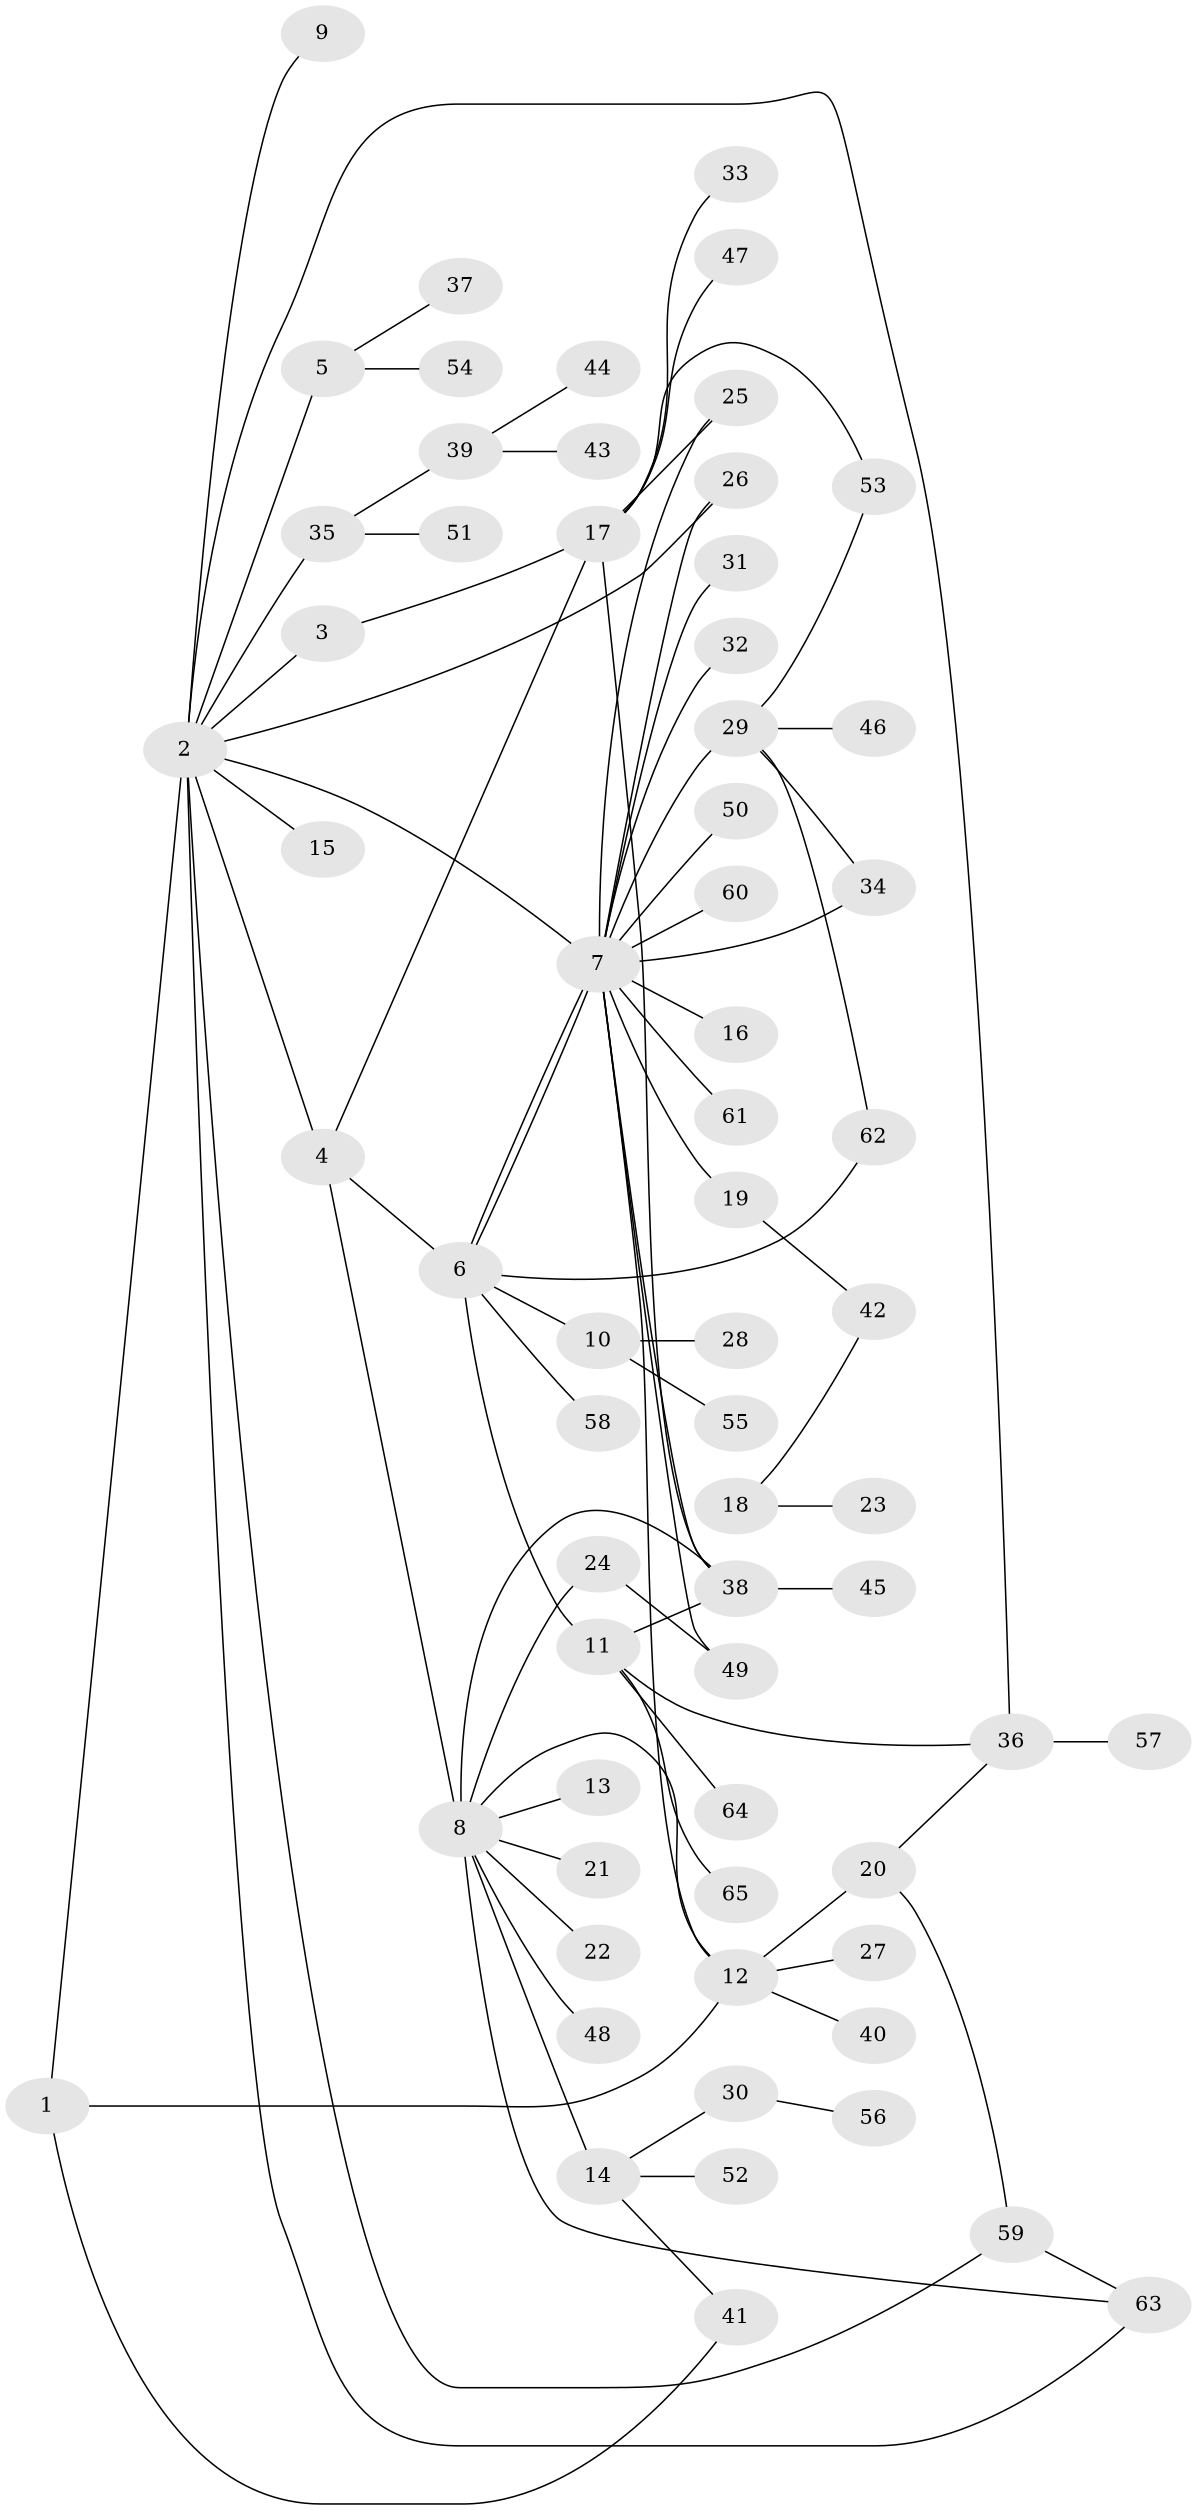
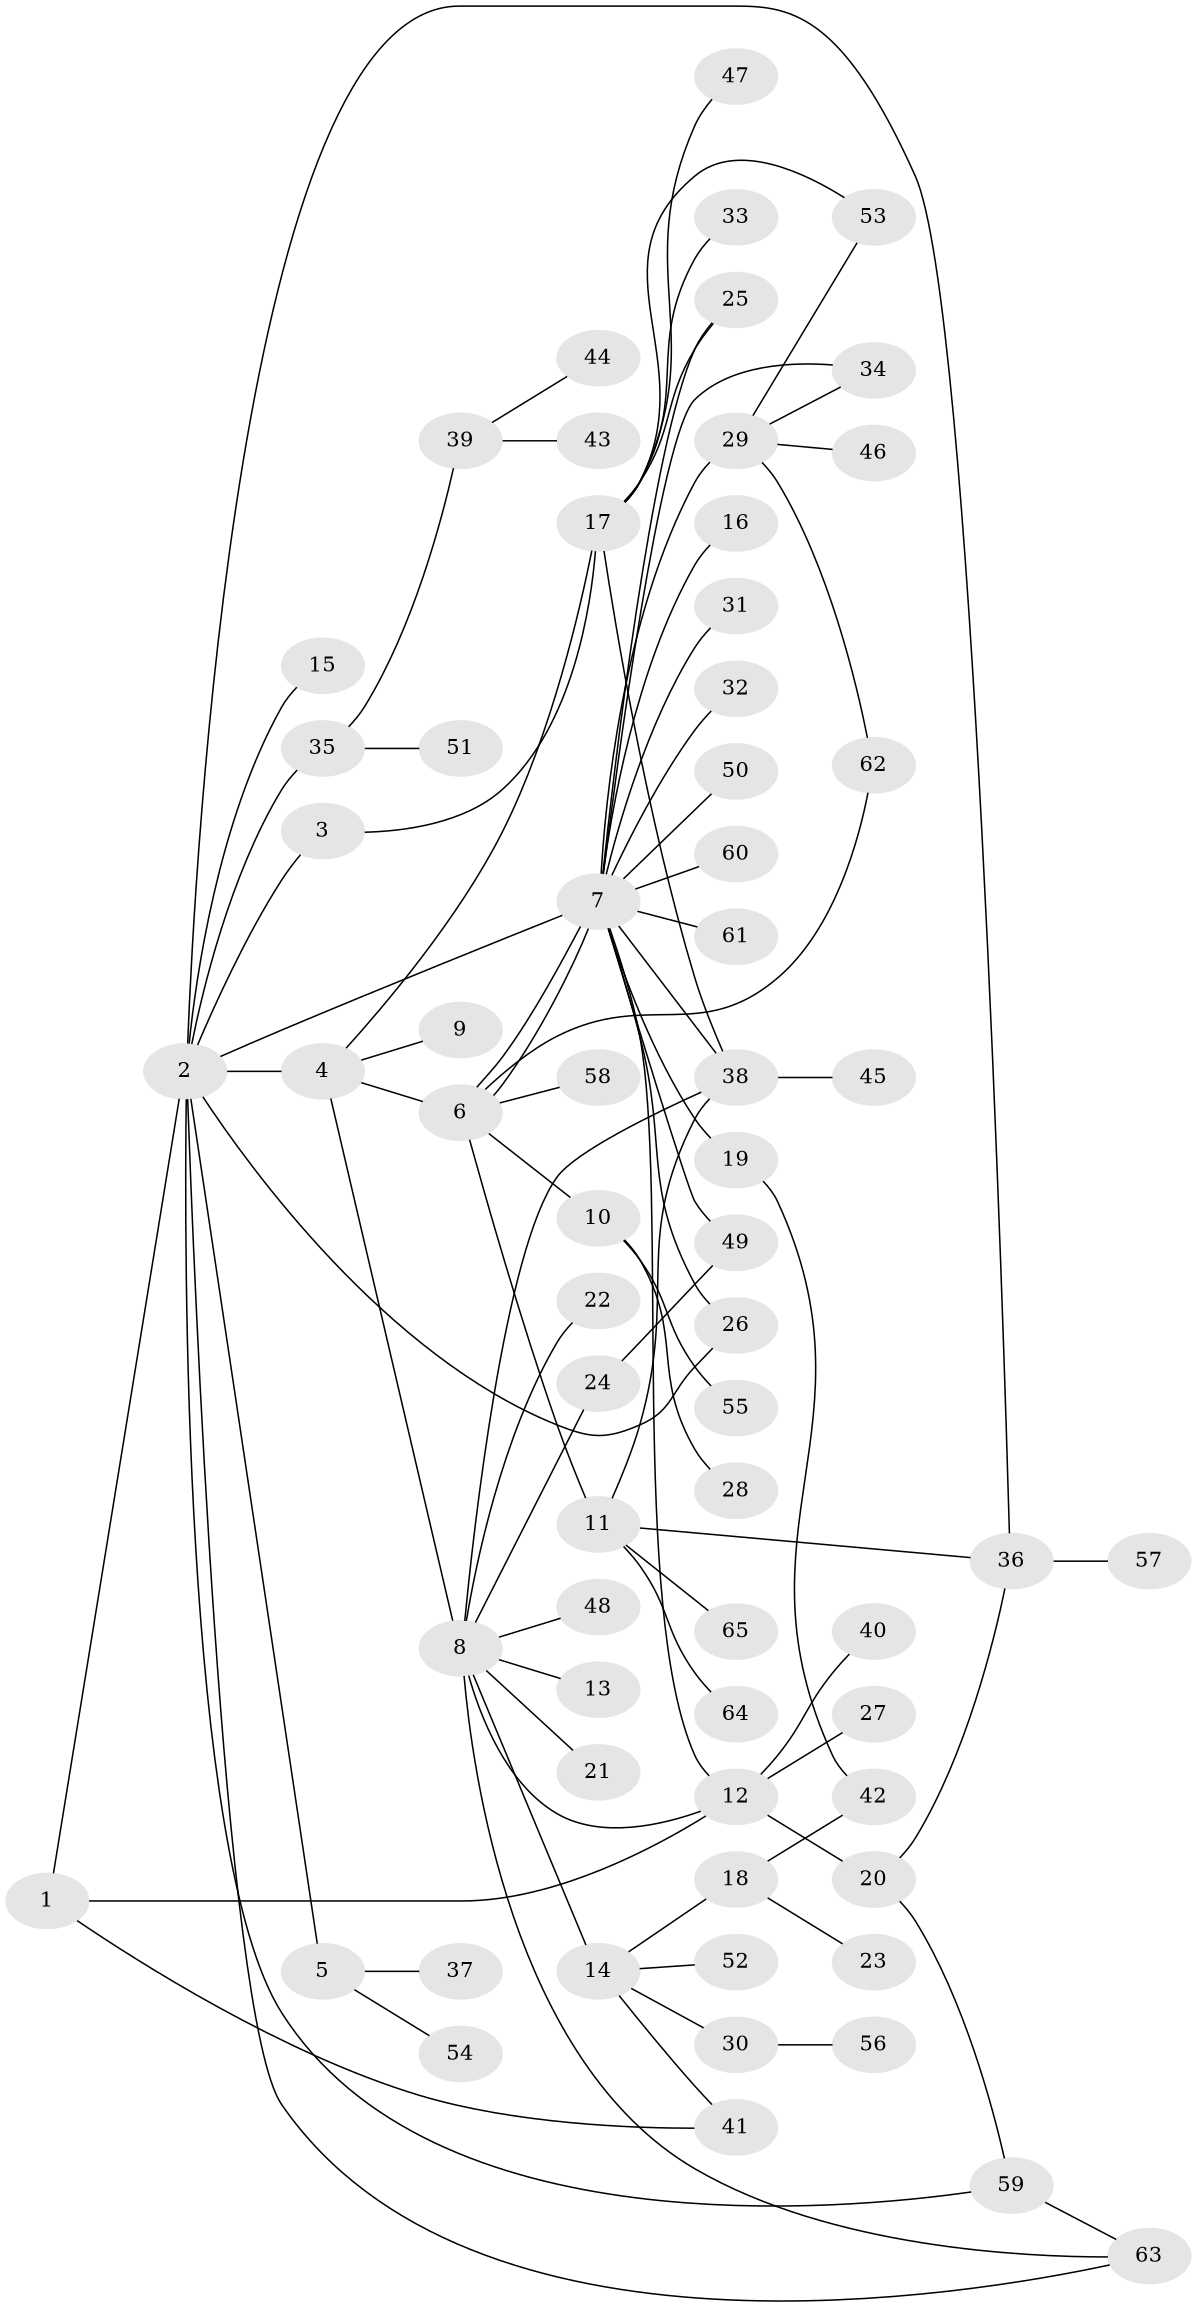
(222, 384) -> (392, 1051)
none -> (667, 1925)
